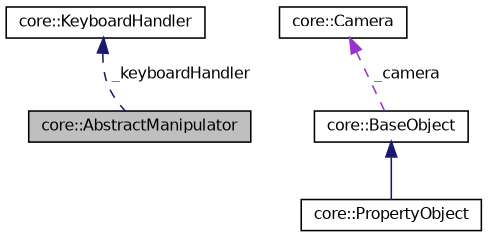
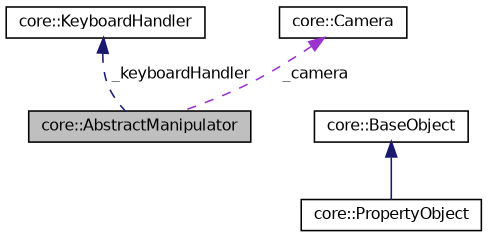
(371, 82) -> (248, 84)
